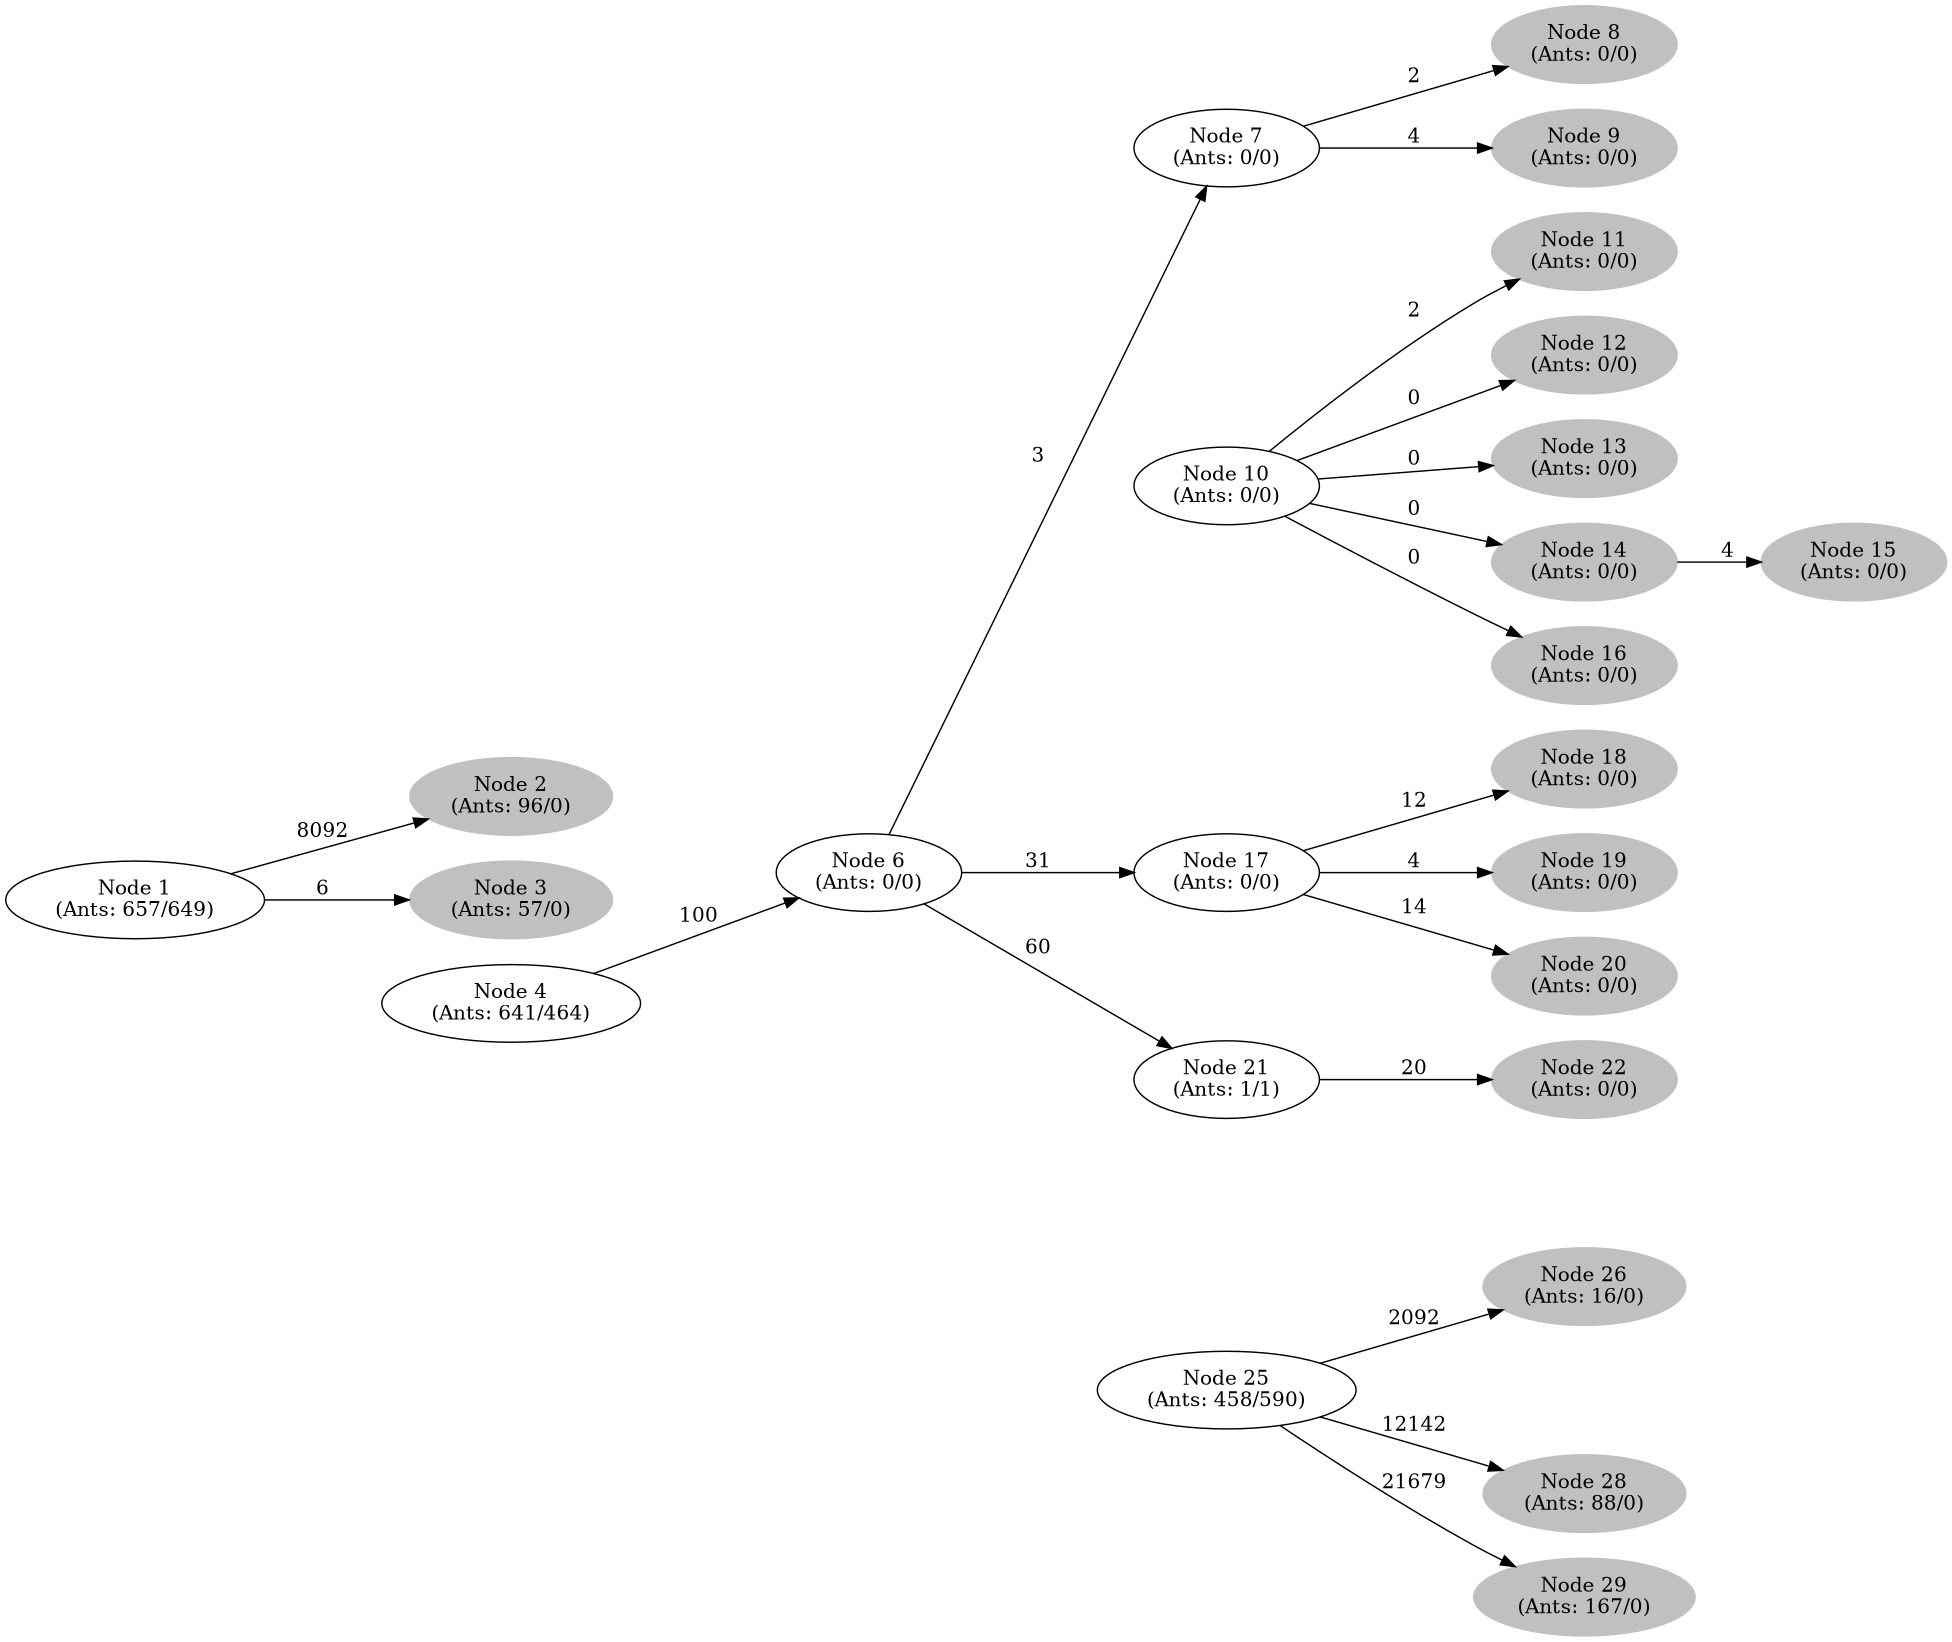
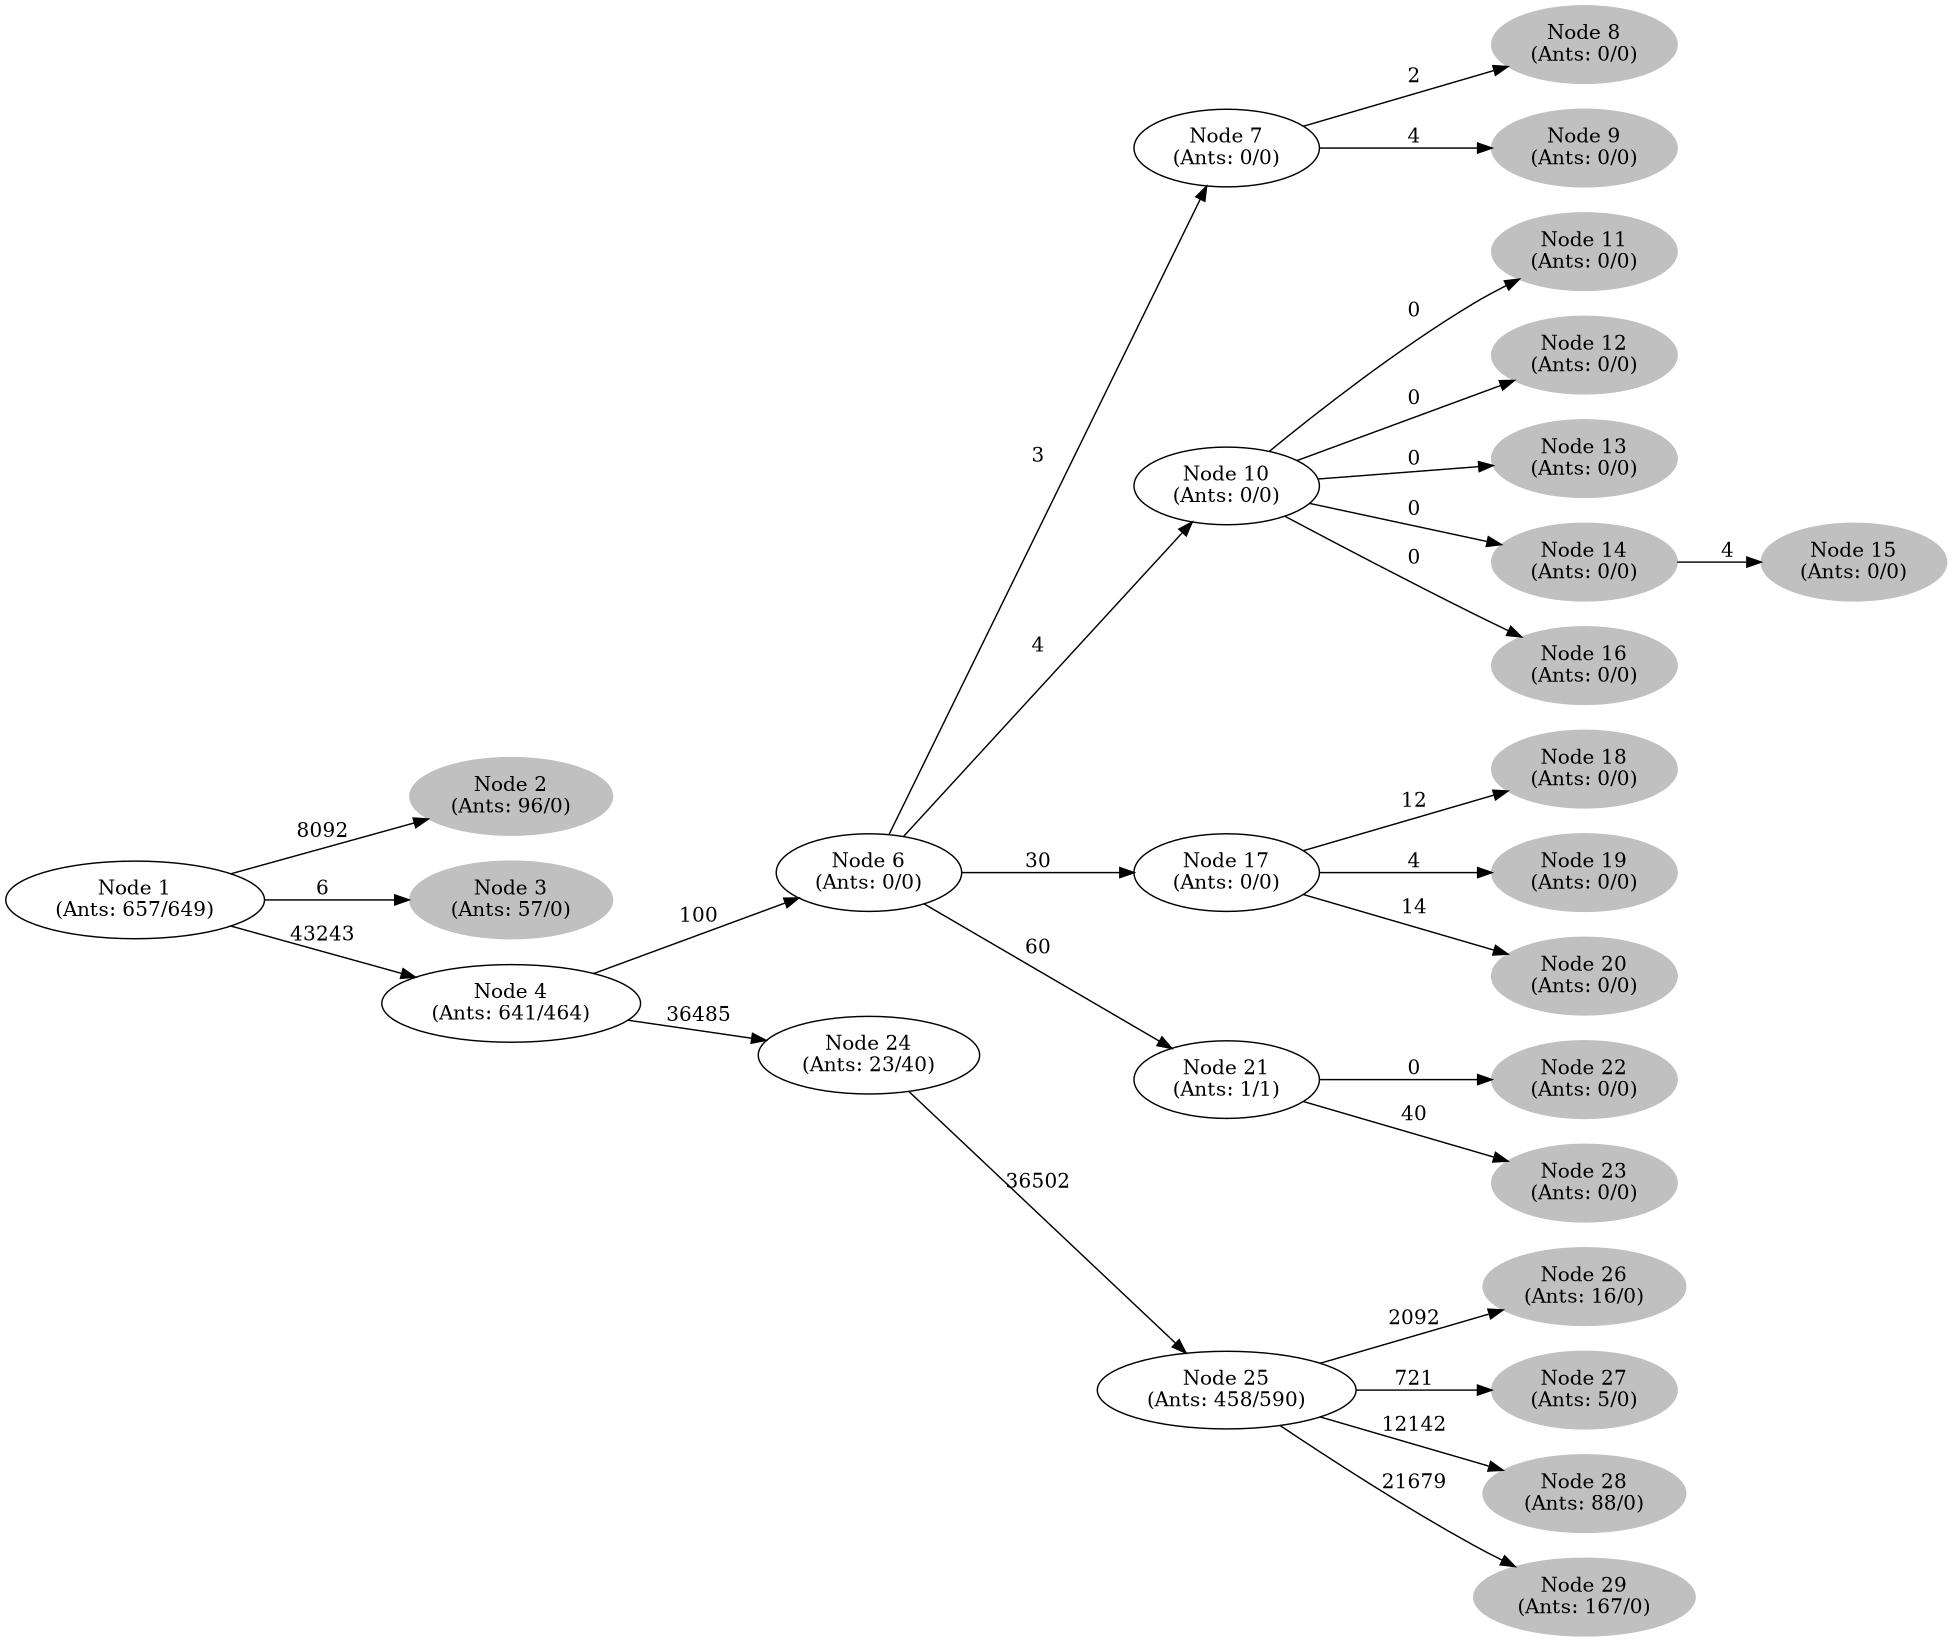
(1415, 311) -> (1415, 311)
none -> (1043, 684)
(1039, 862) -> (1039, 862)
none -> (316, 950)
none -> (869, 1055)
(1415, 1069) -> (1415, 1069)
none -> (1584, 1183)
none -> (1584, 1390)
